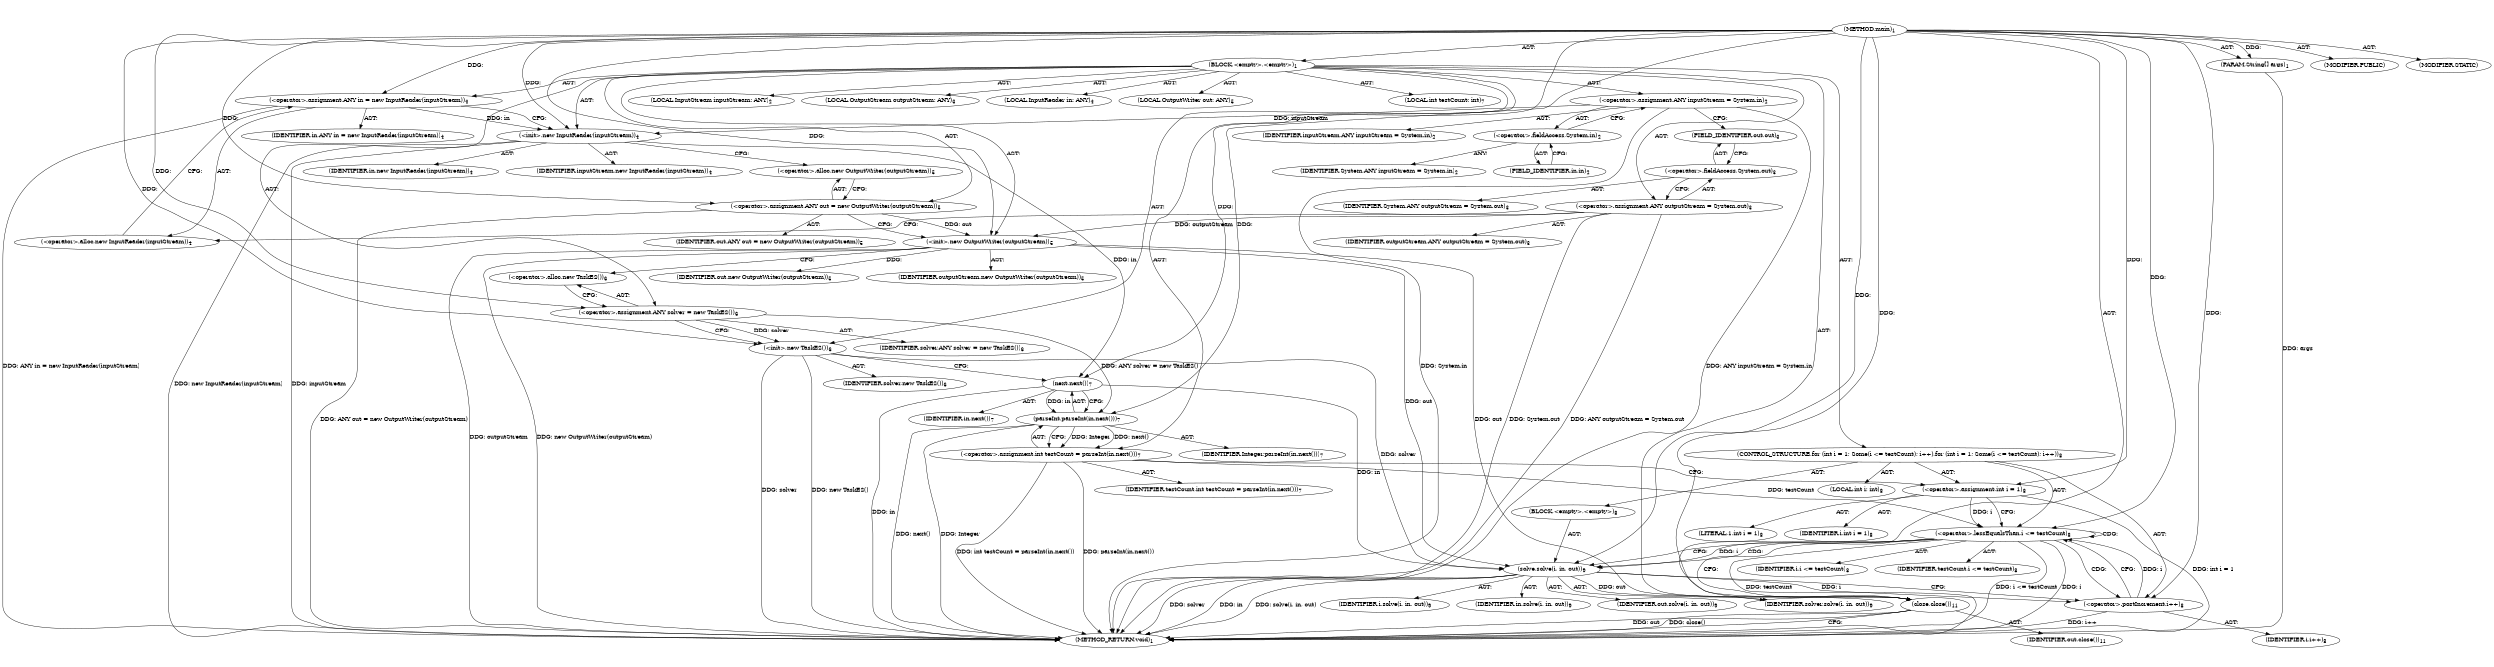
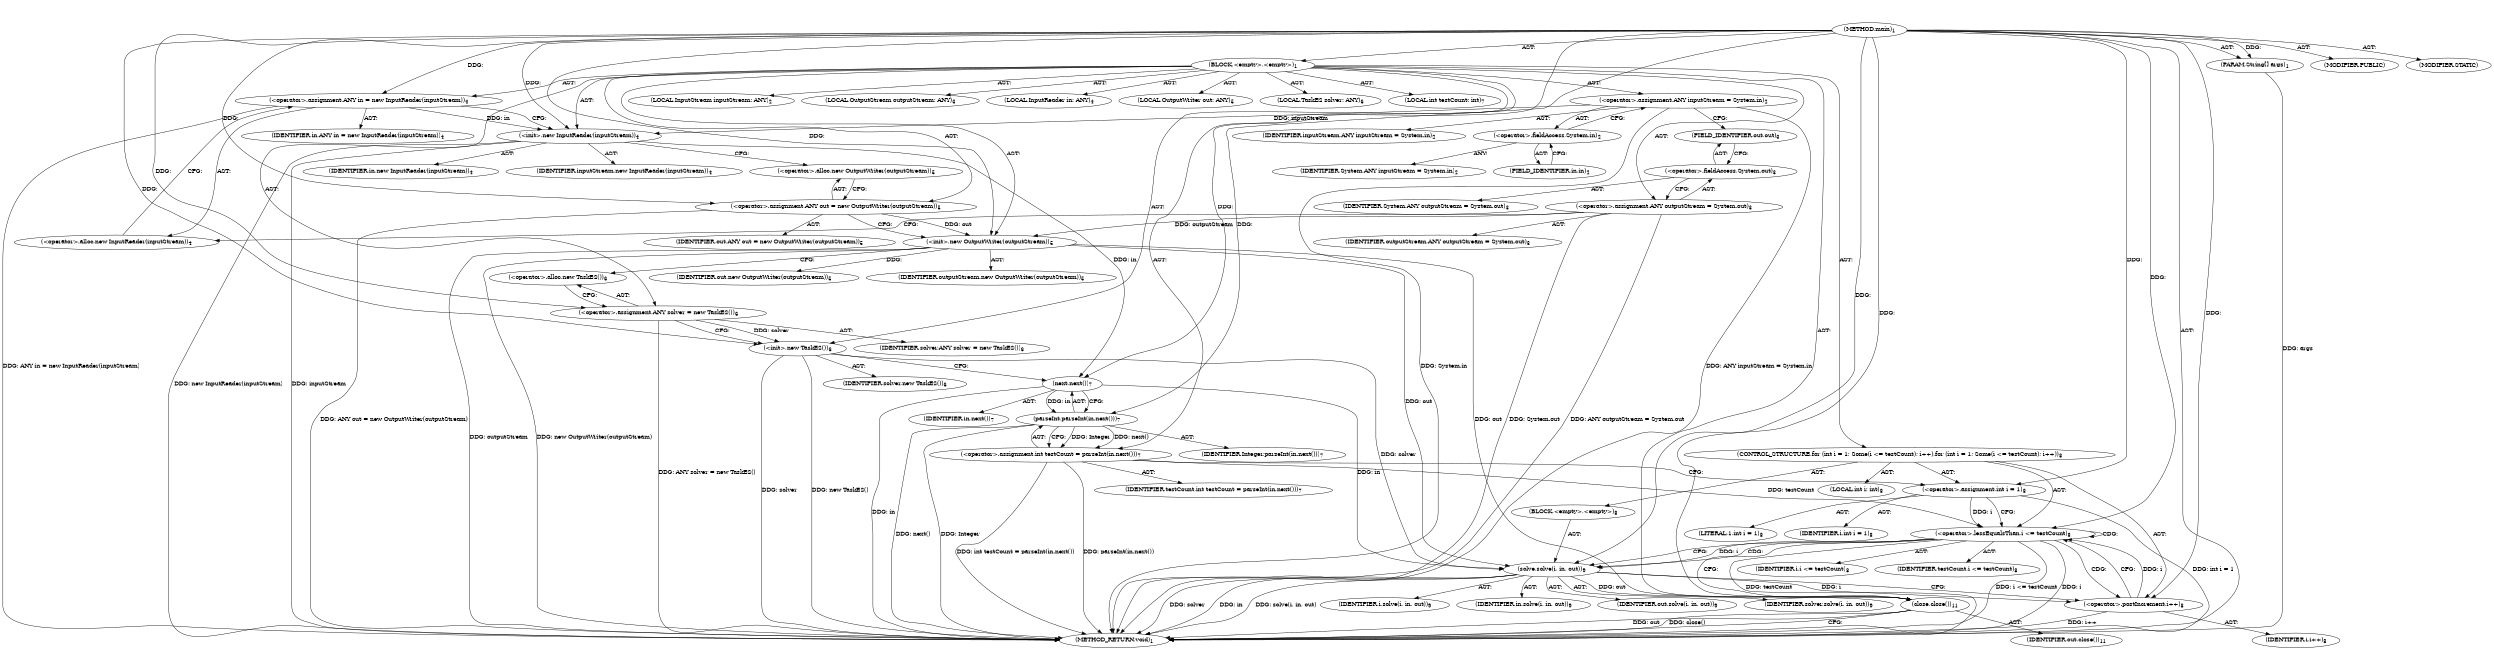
none -> (1321, 101)
(961, 325) -> (741, 626)
(2123, 448) -> (2176, 624)
